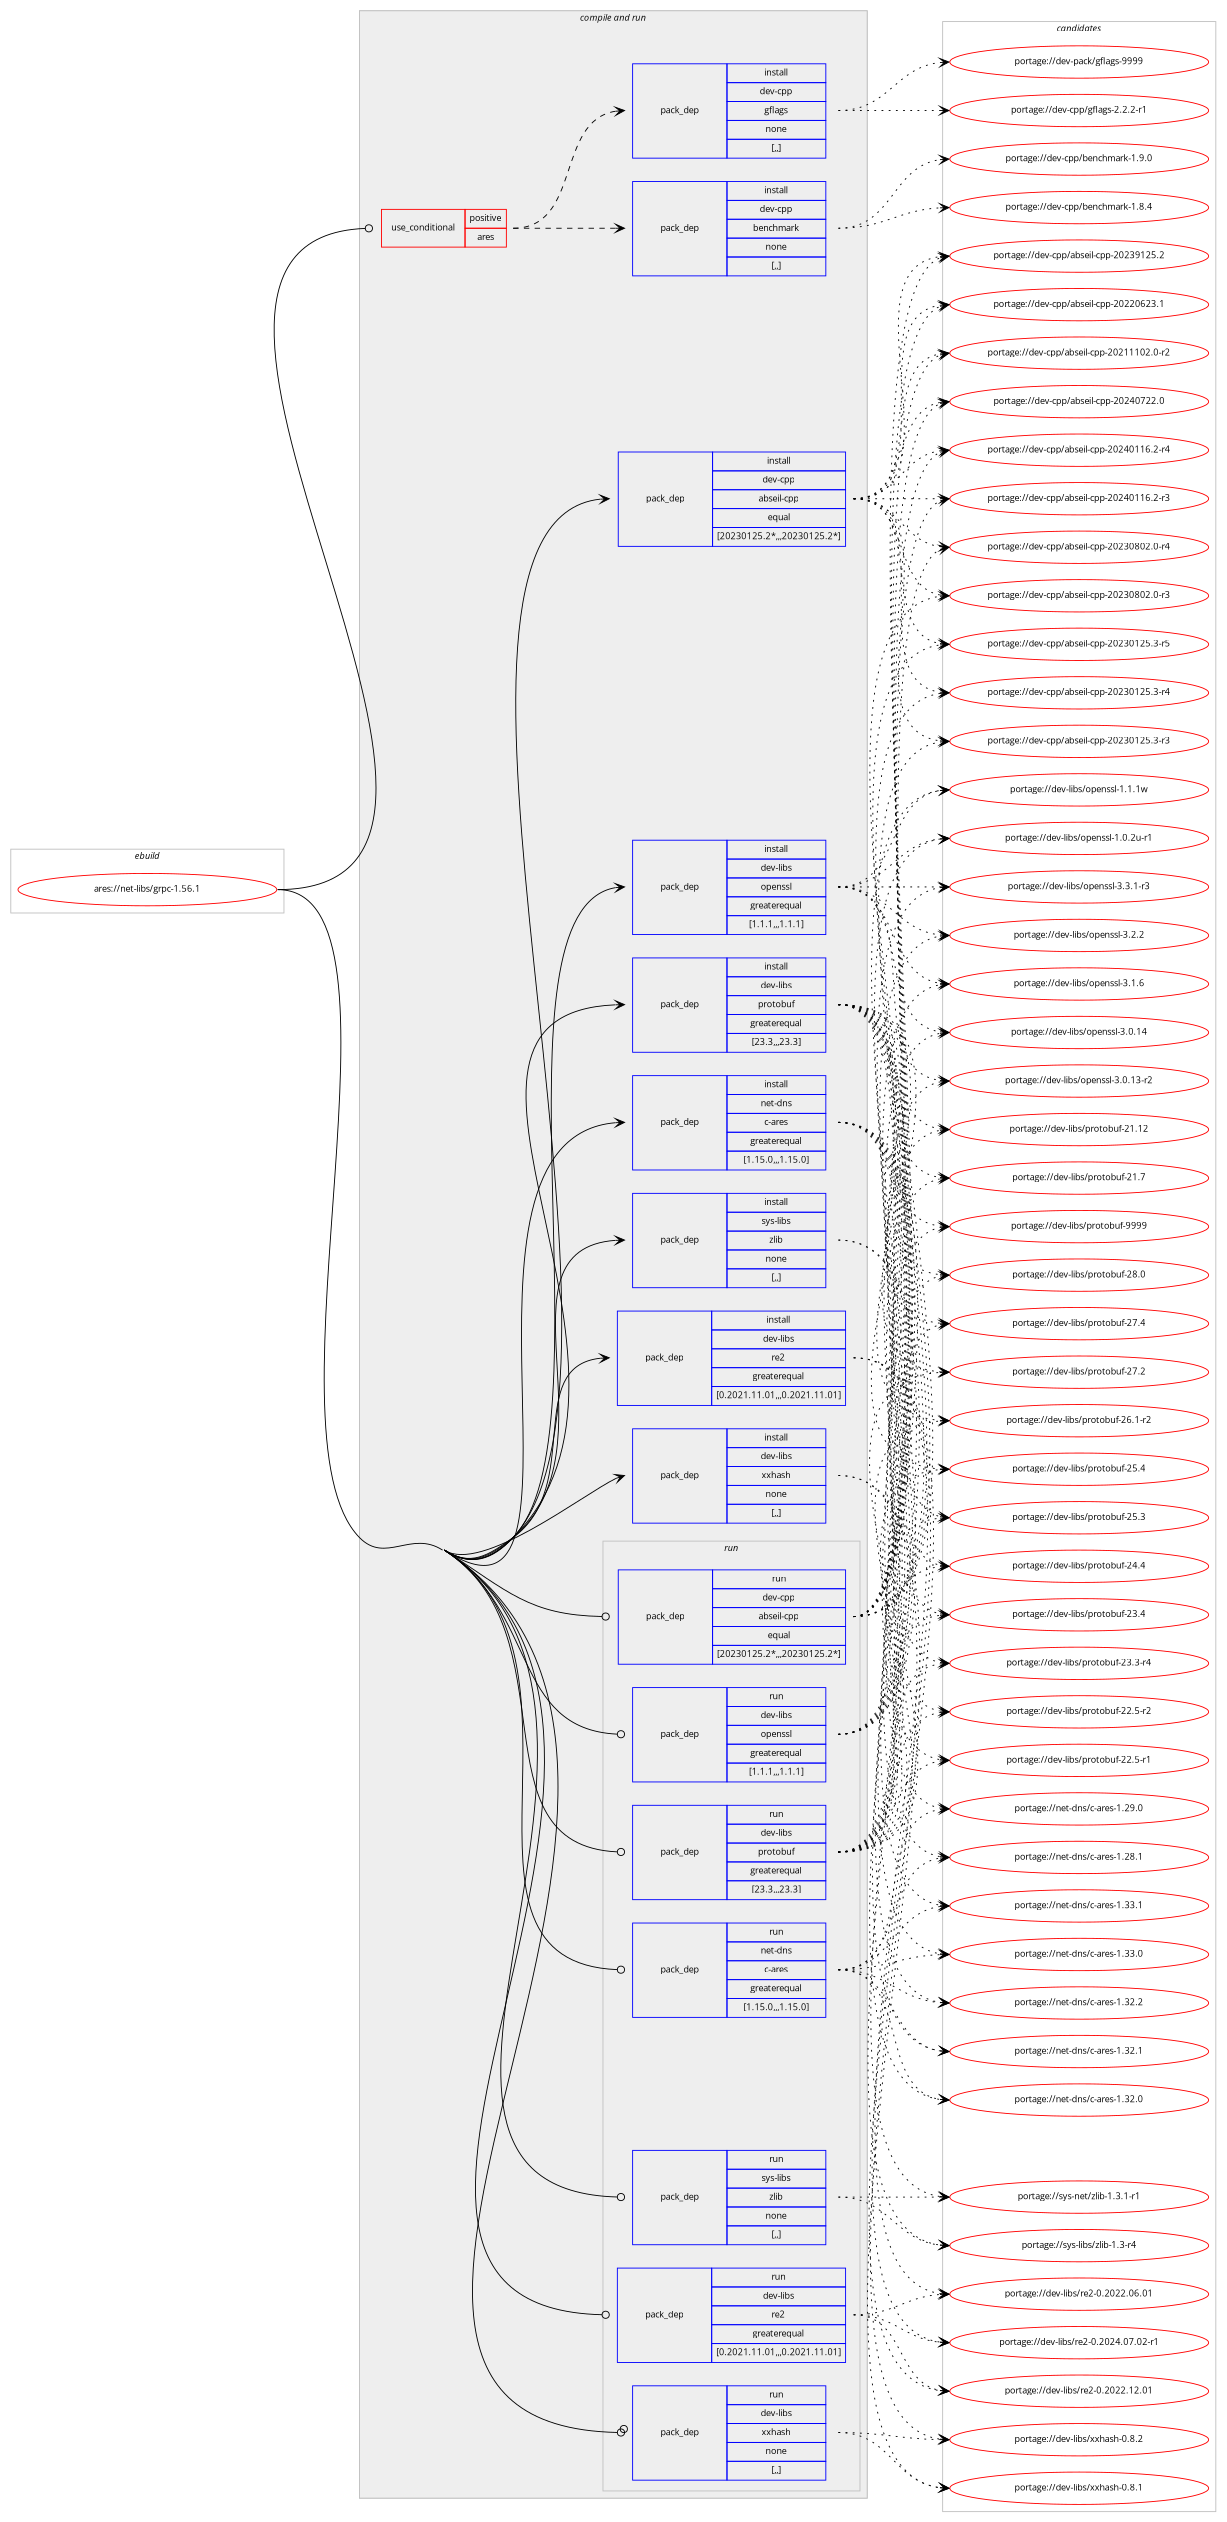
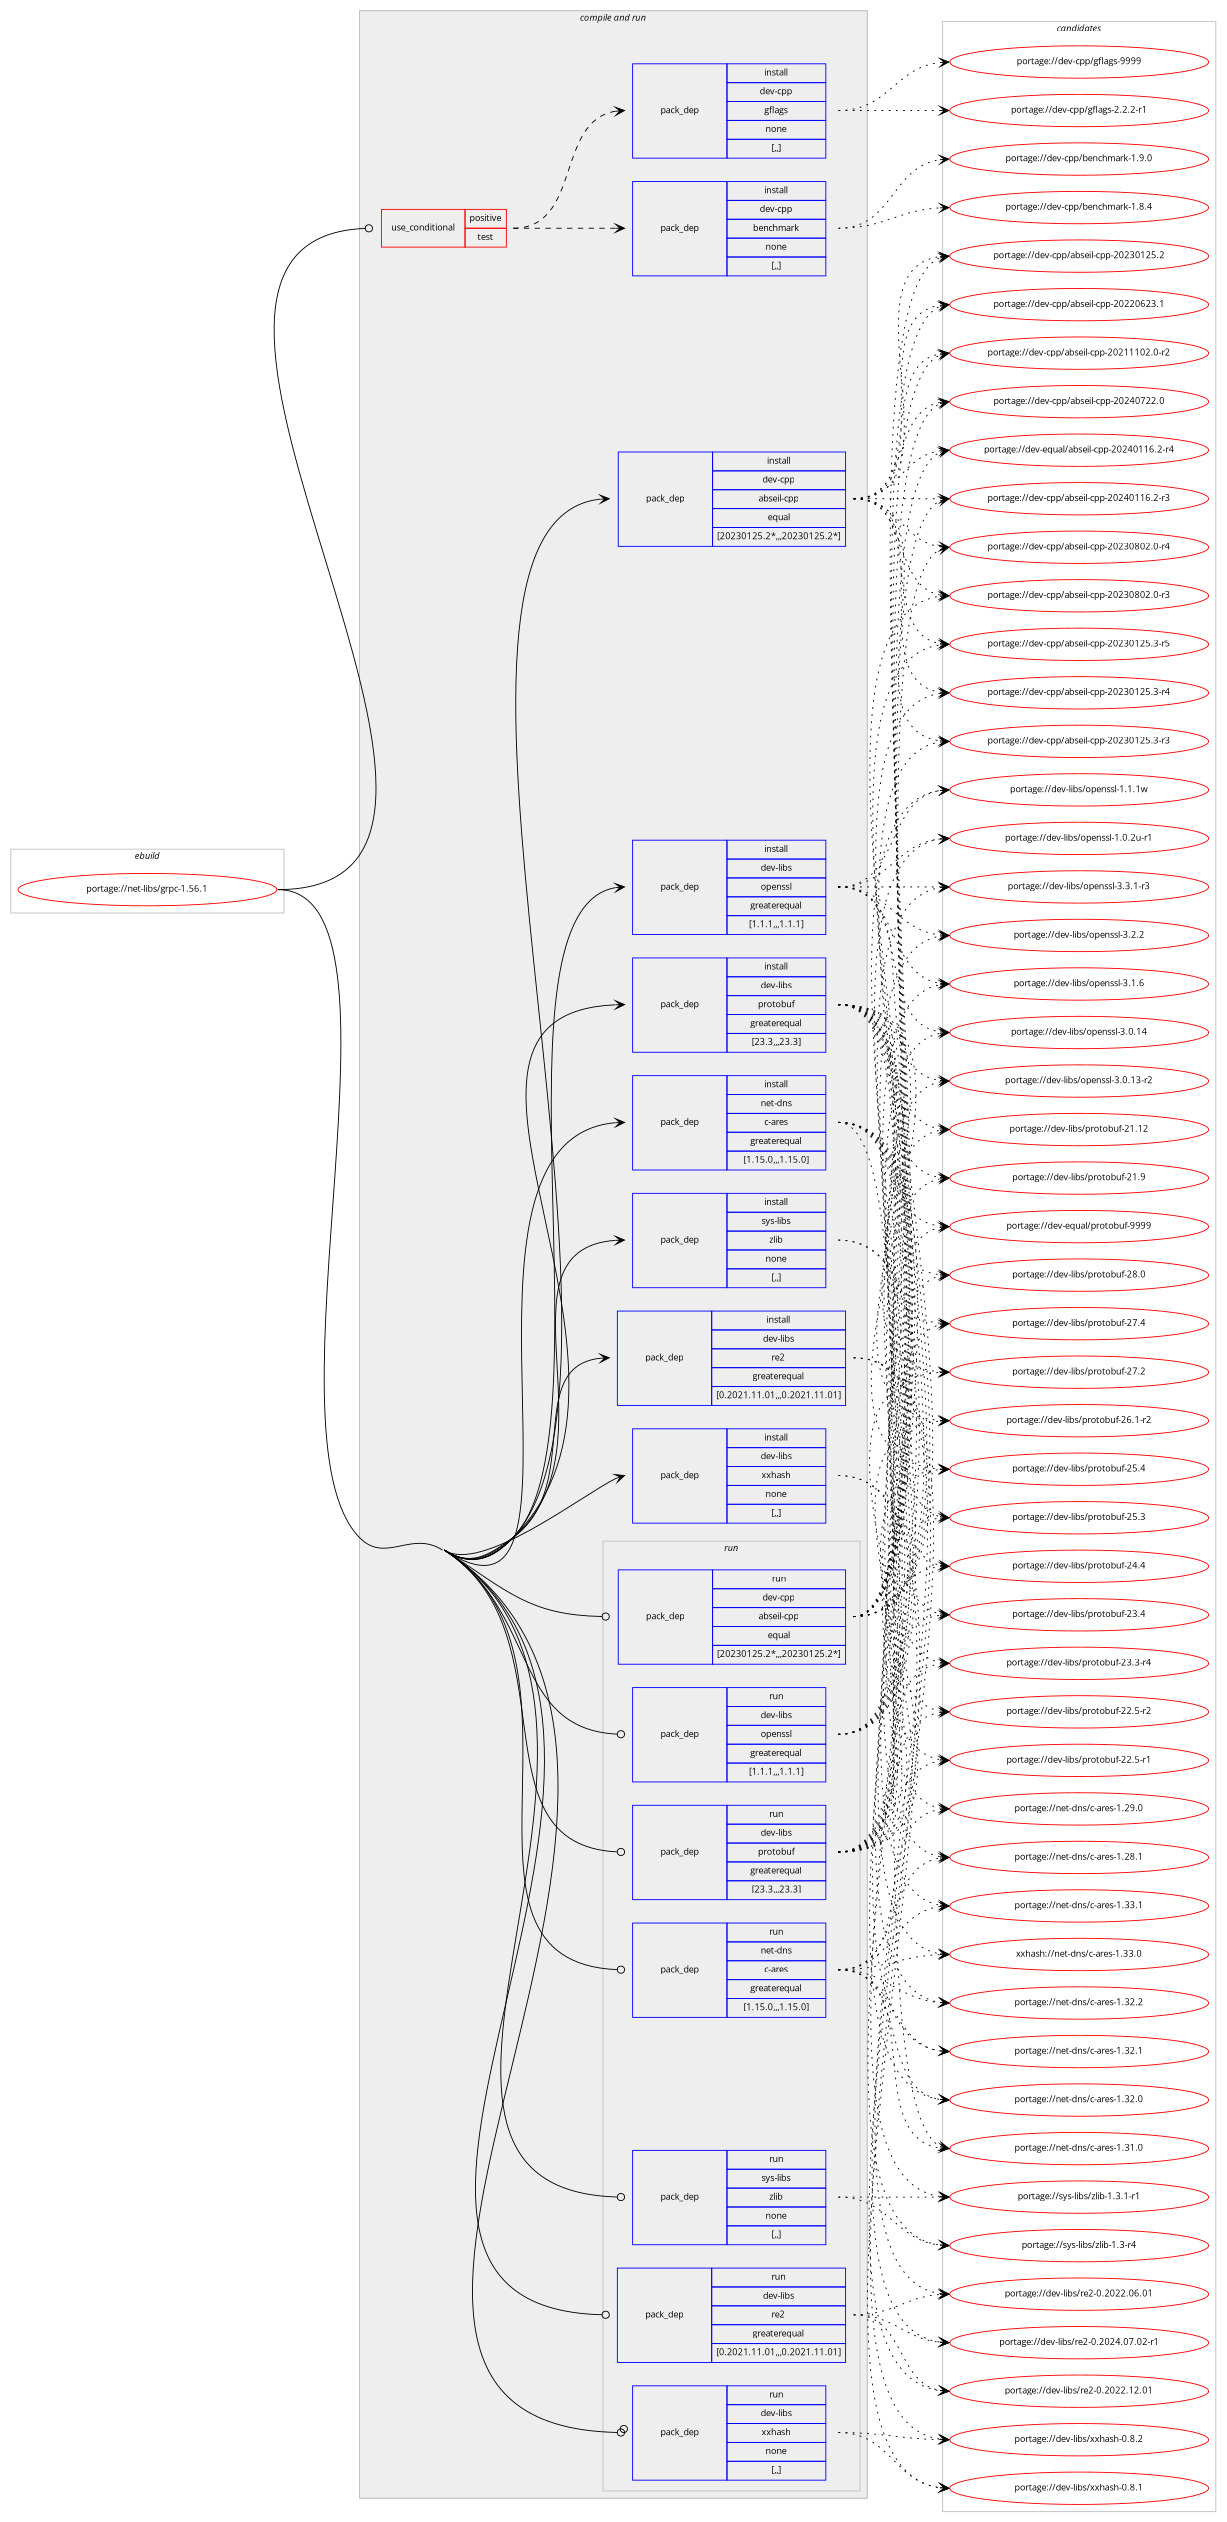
(1079, 62) -> (1079, 62)
(486, 237) -> (486, 237)
(1079, 256) -> (1079, 256)
(1079, 450) -> (1079, 450)
(147, 890) -> (147, 890)
(1079, 1178) -> (1079, 1178)
(1079, 1227) -> (1079, 1227)
(1079, 1954) -> (1079, 1954)
none -> (1079, 2149)
(1079, 2197) -> (1079, 2197)
